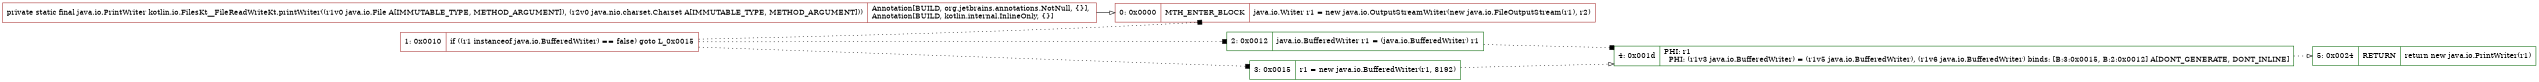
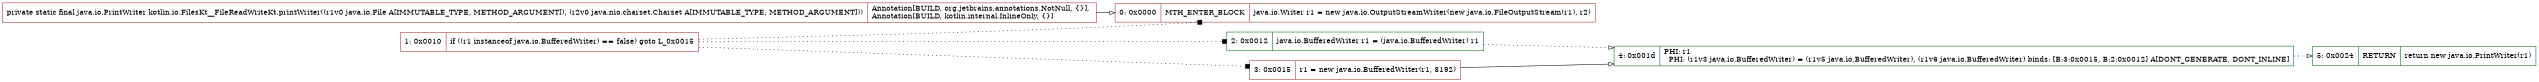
(1546, 46) -> (1546, 46)
(1535, 66) -> (1535, 66)
(1355, 70) -> (1355, 70)
